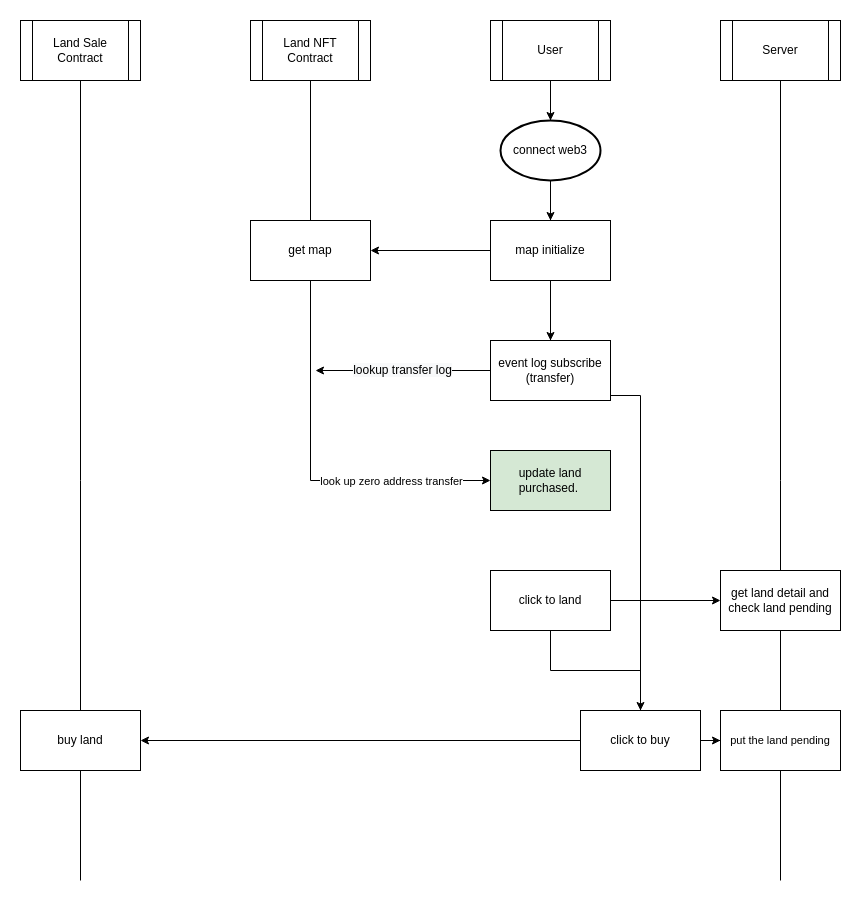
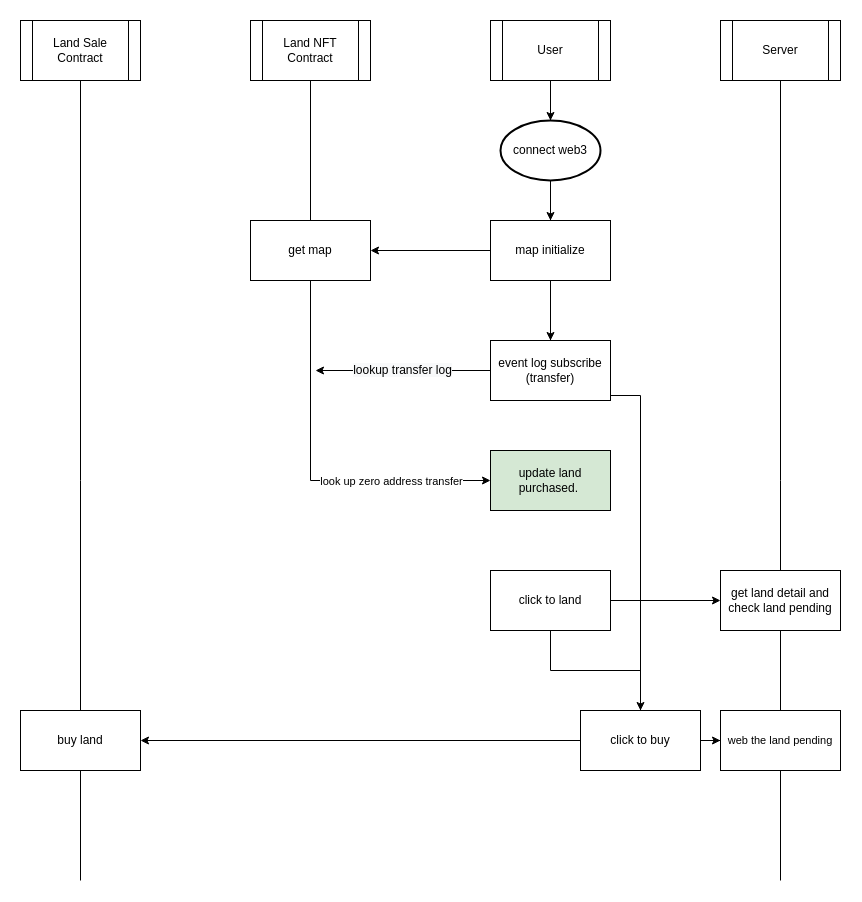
(781, 741) -> (781, 741)
